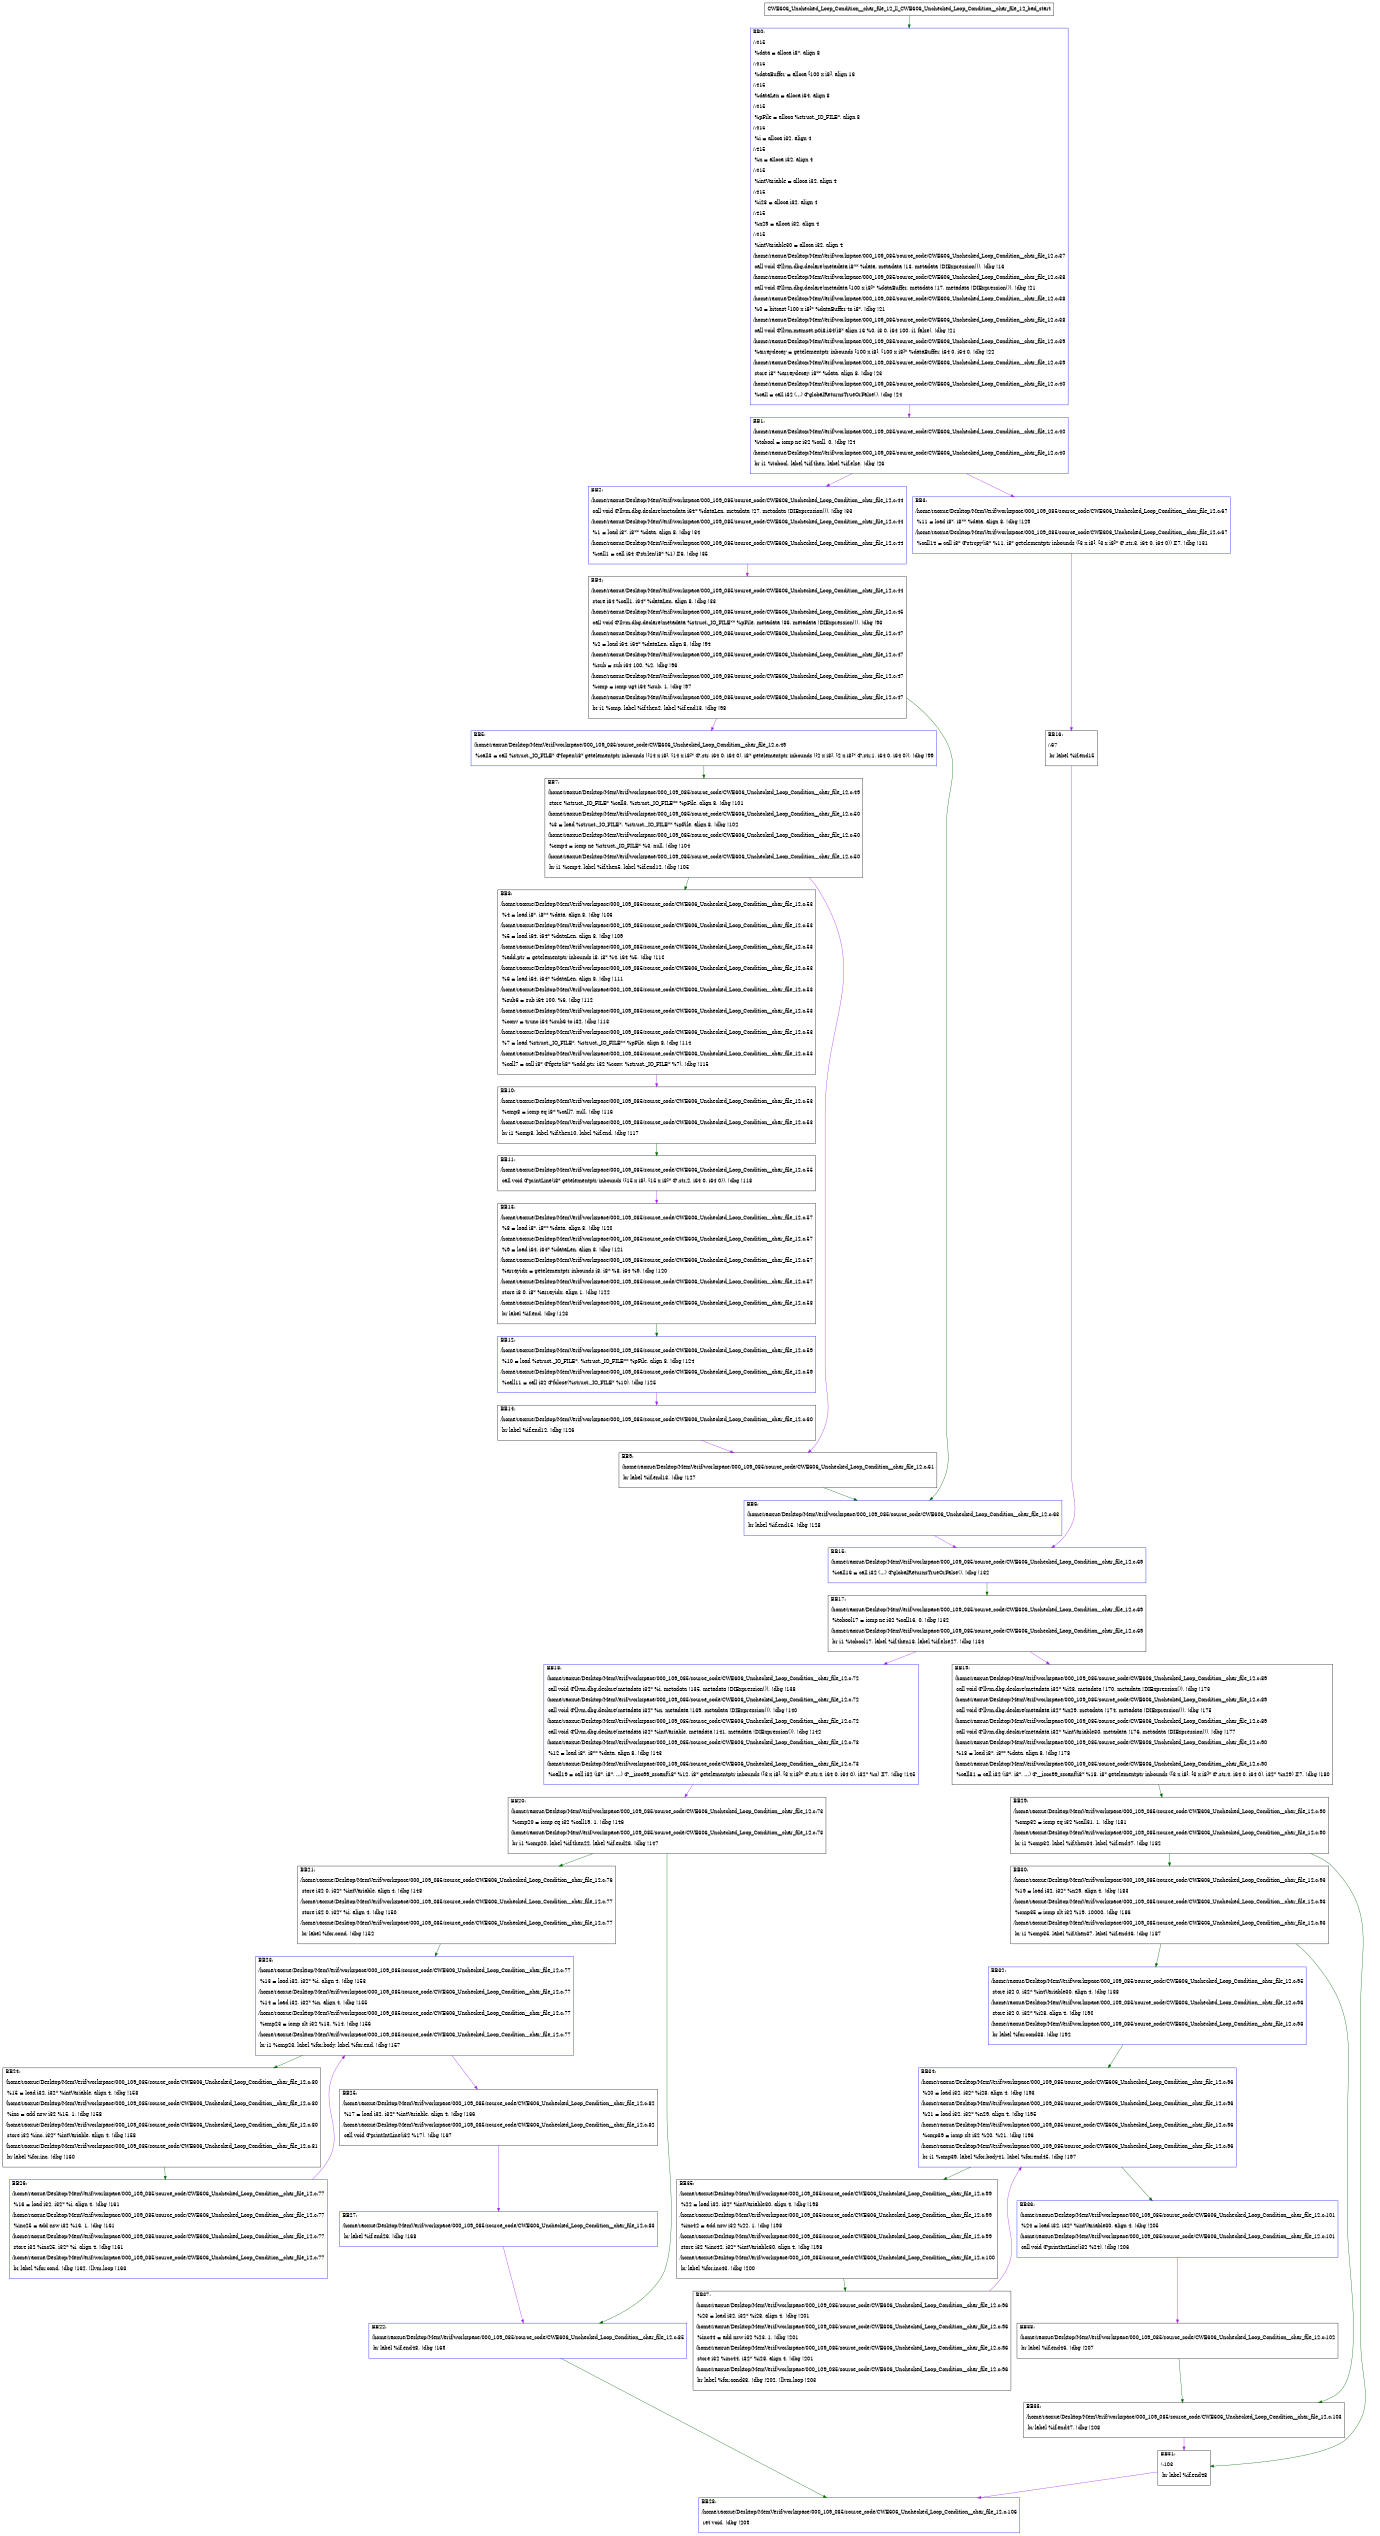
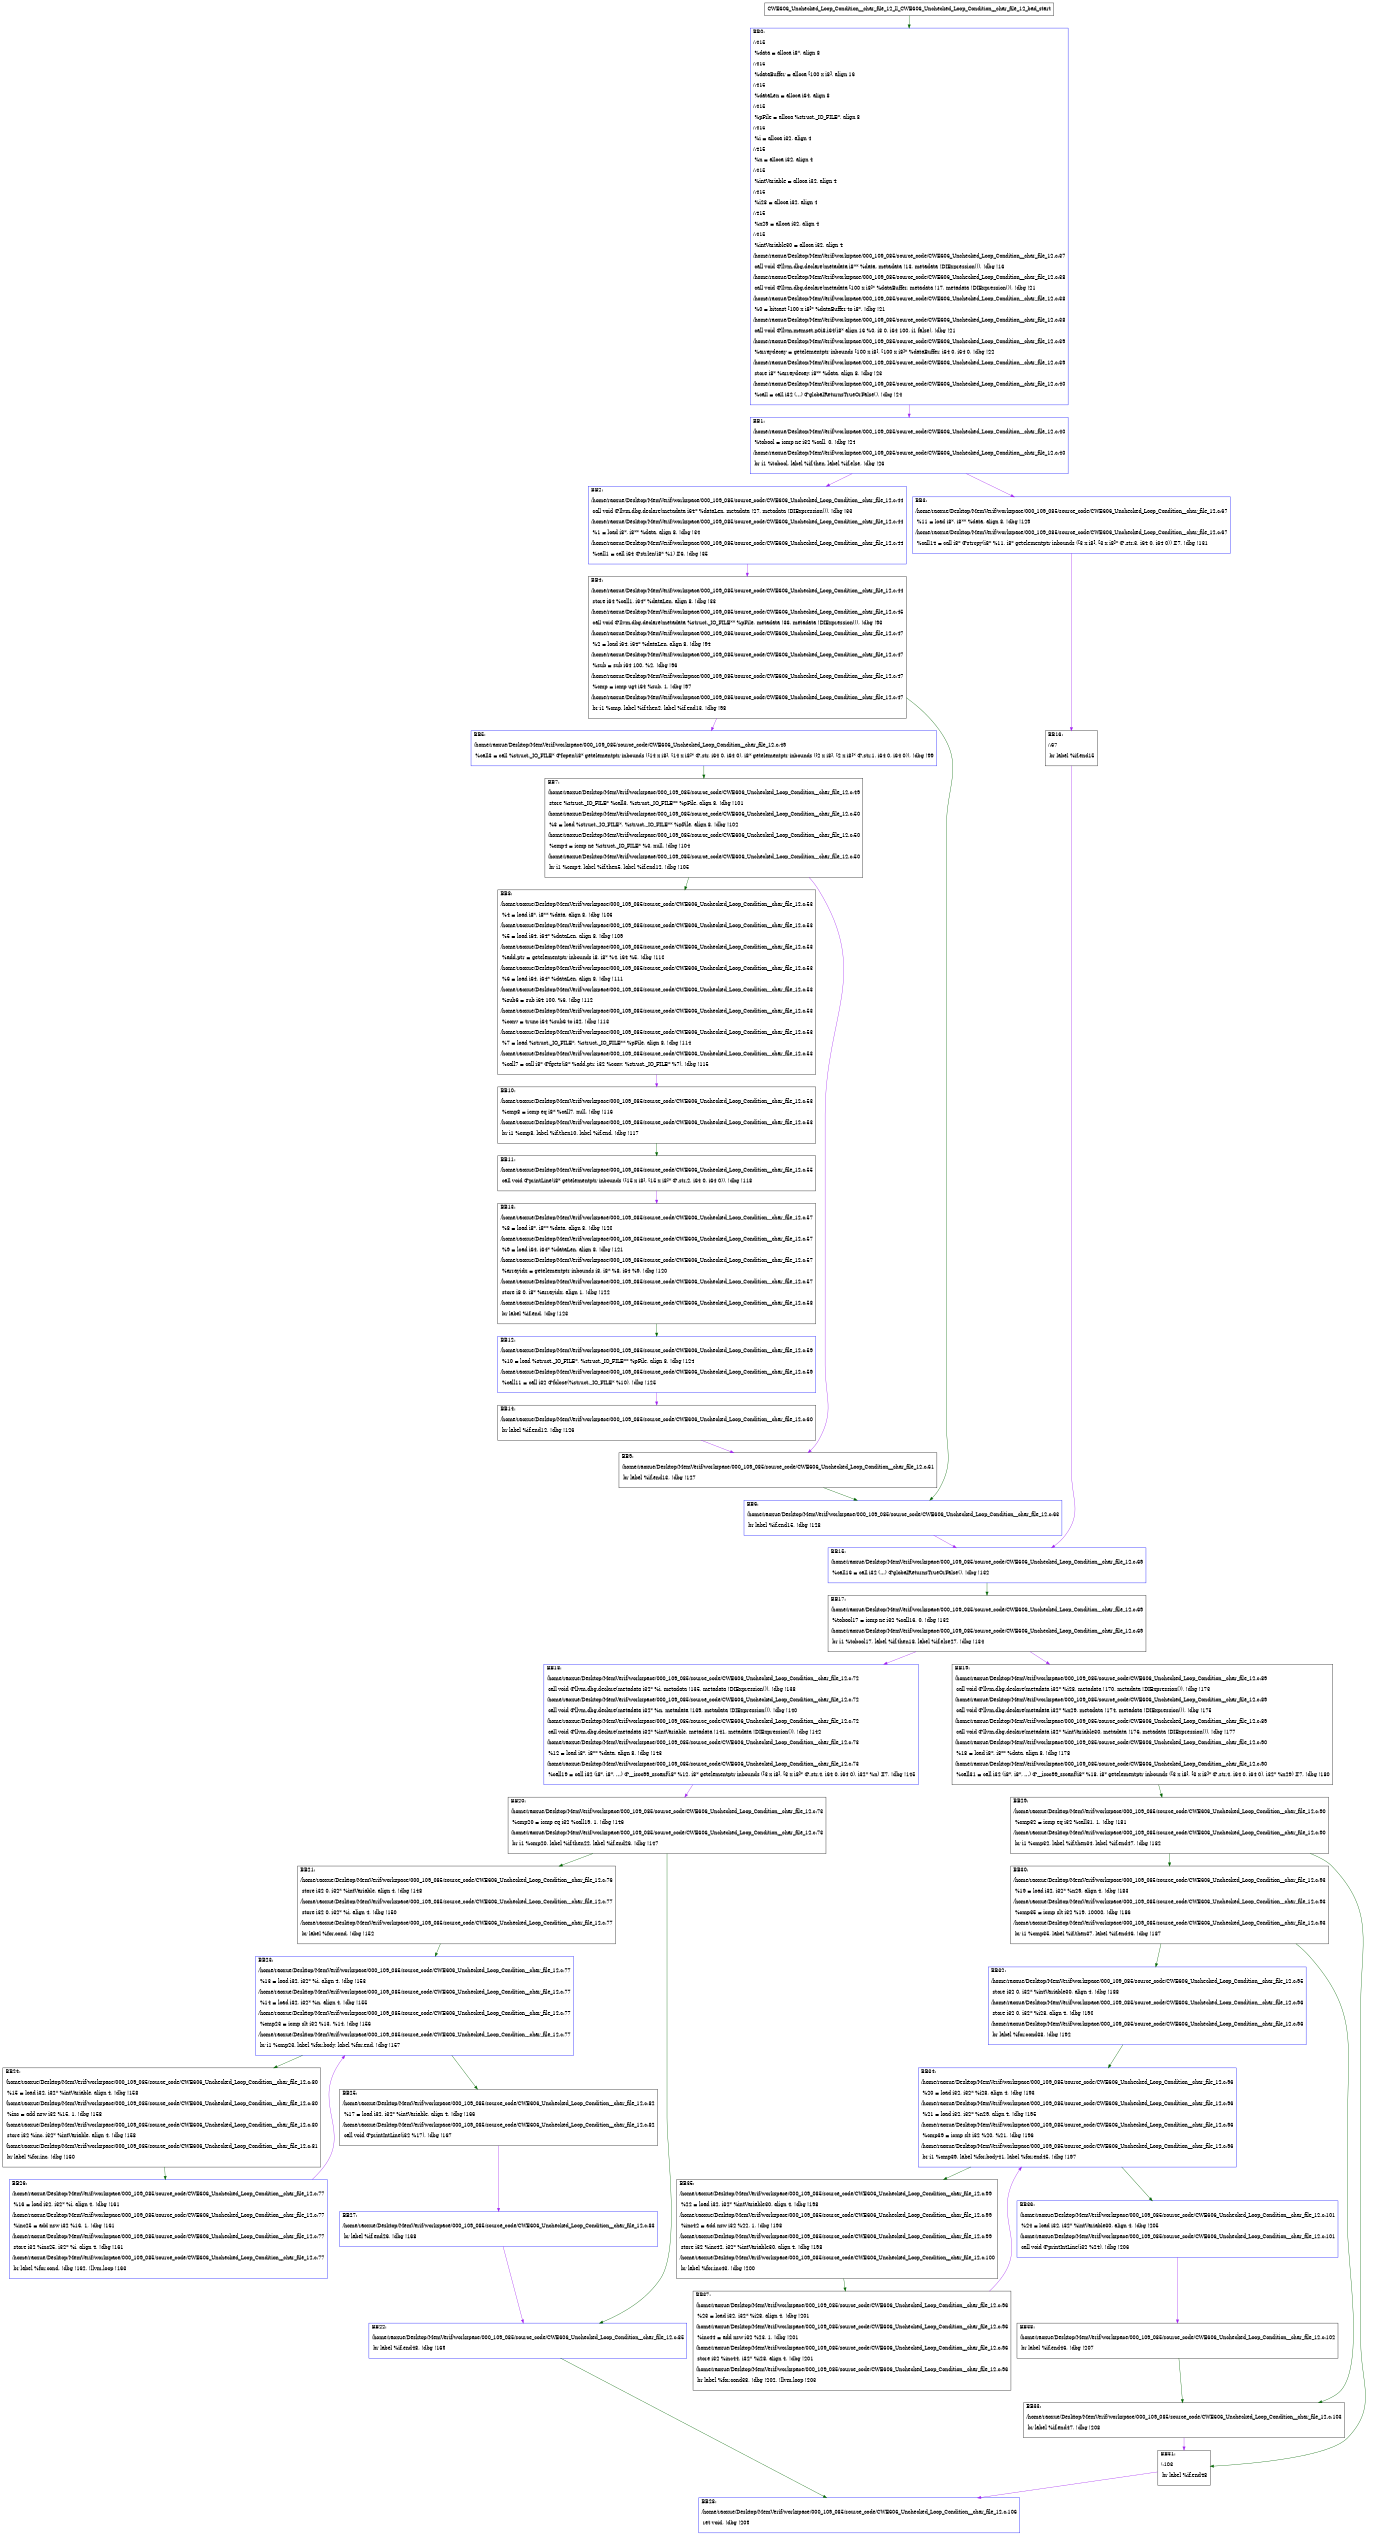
(464, 2071) -> (464, 2071)
